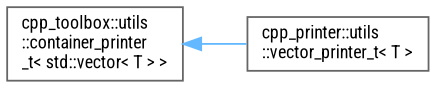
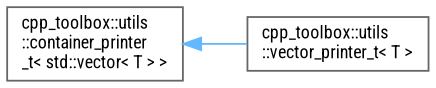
(338, 44) -> (338, 44)
